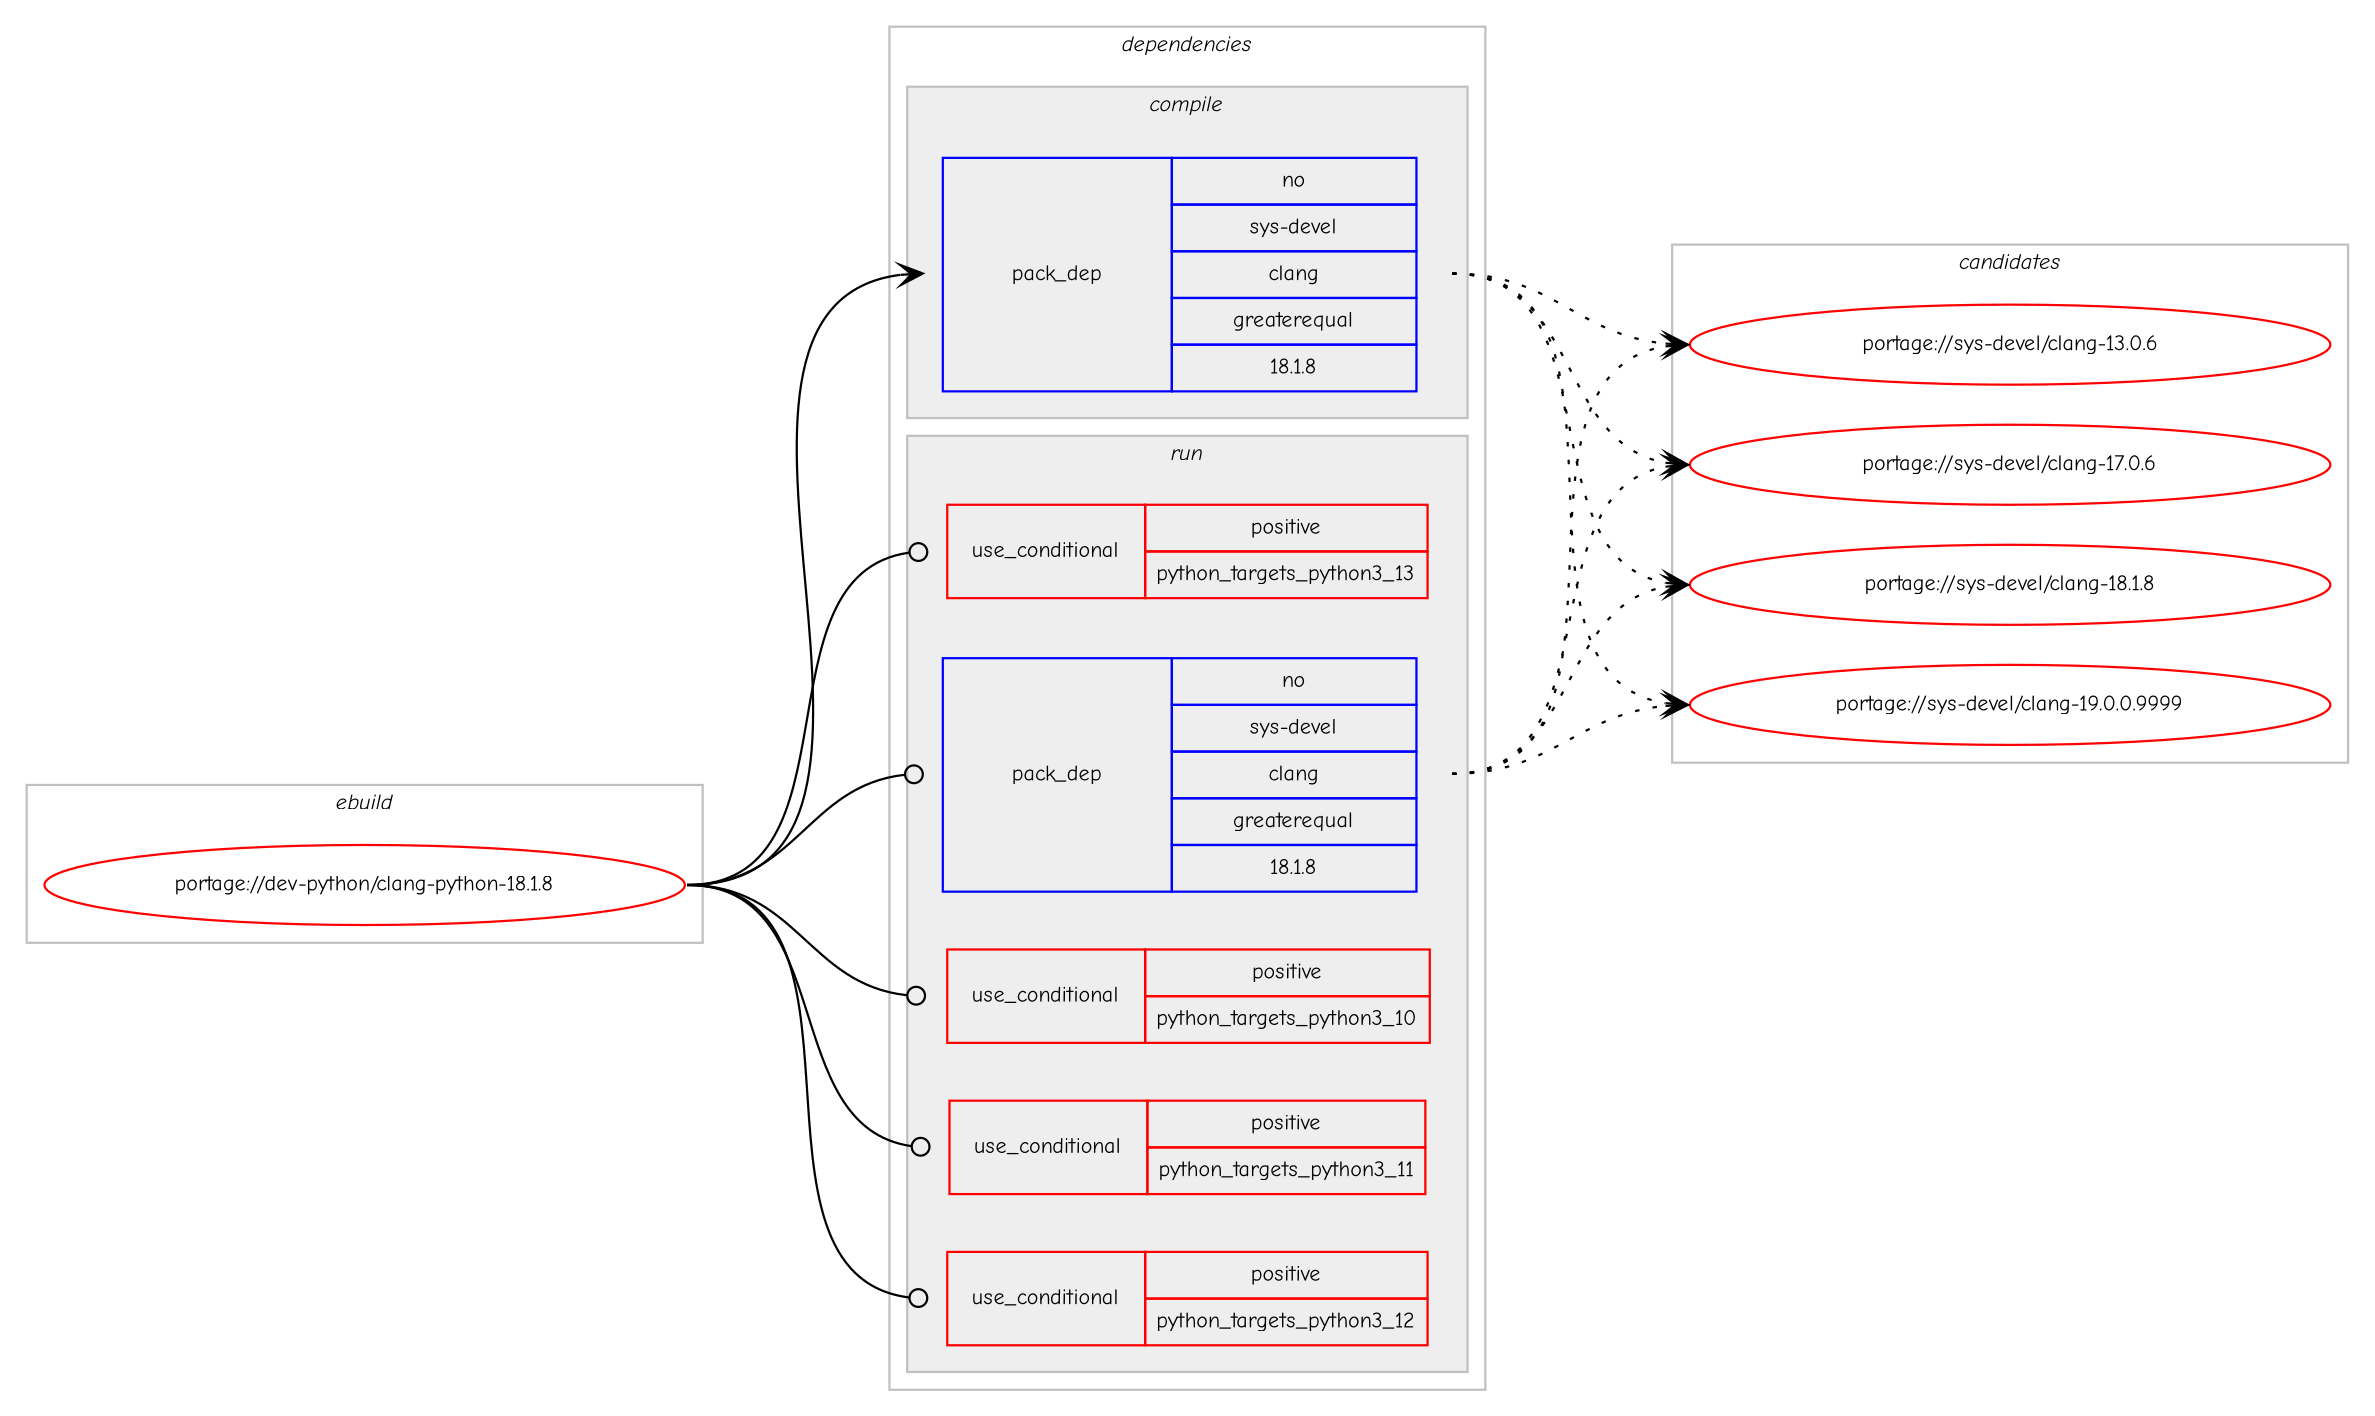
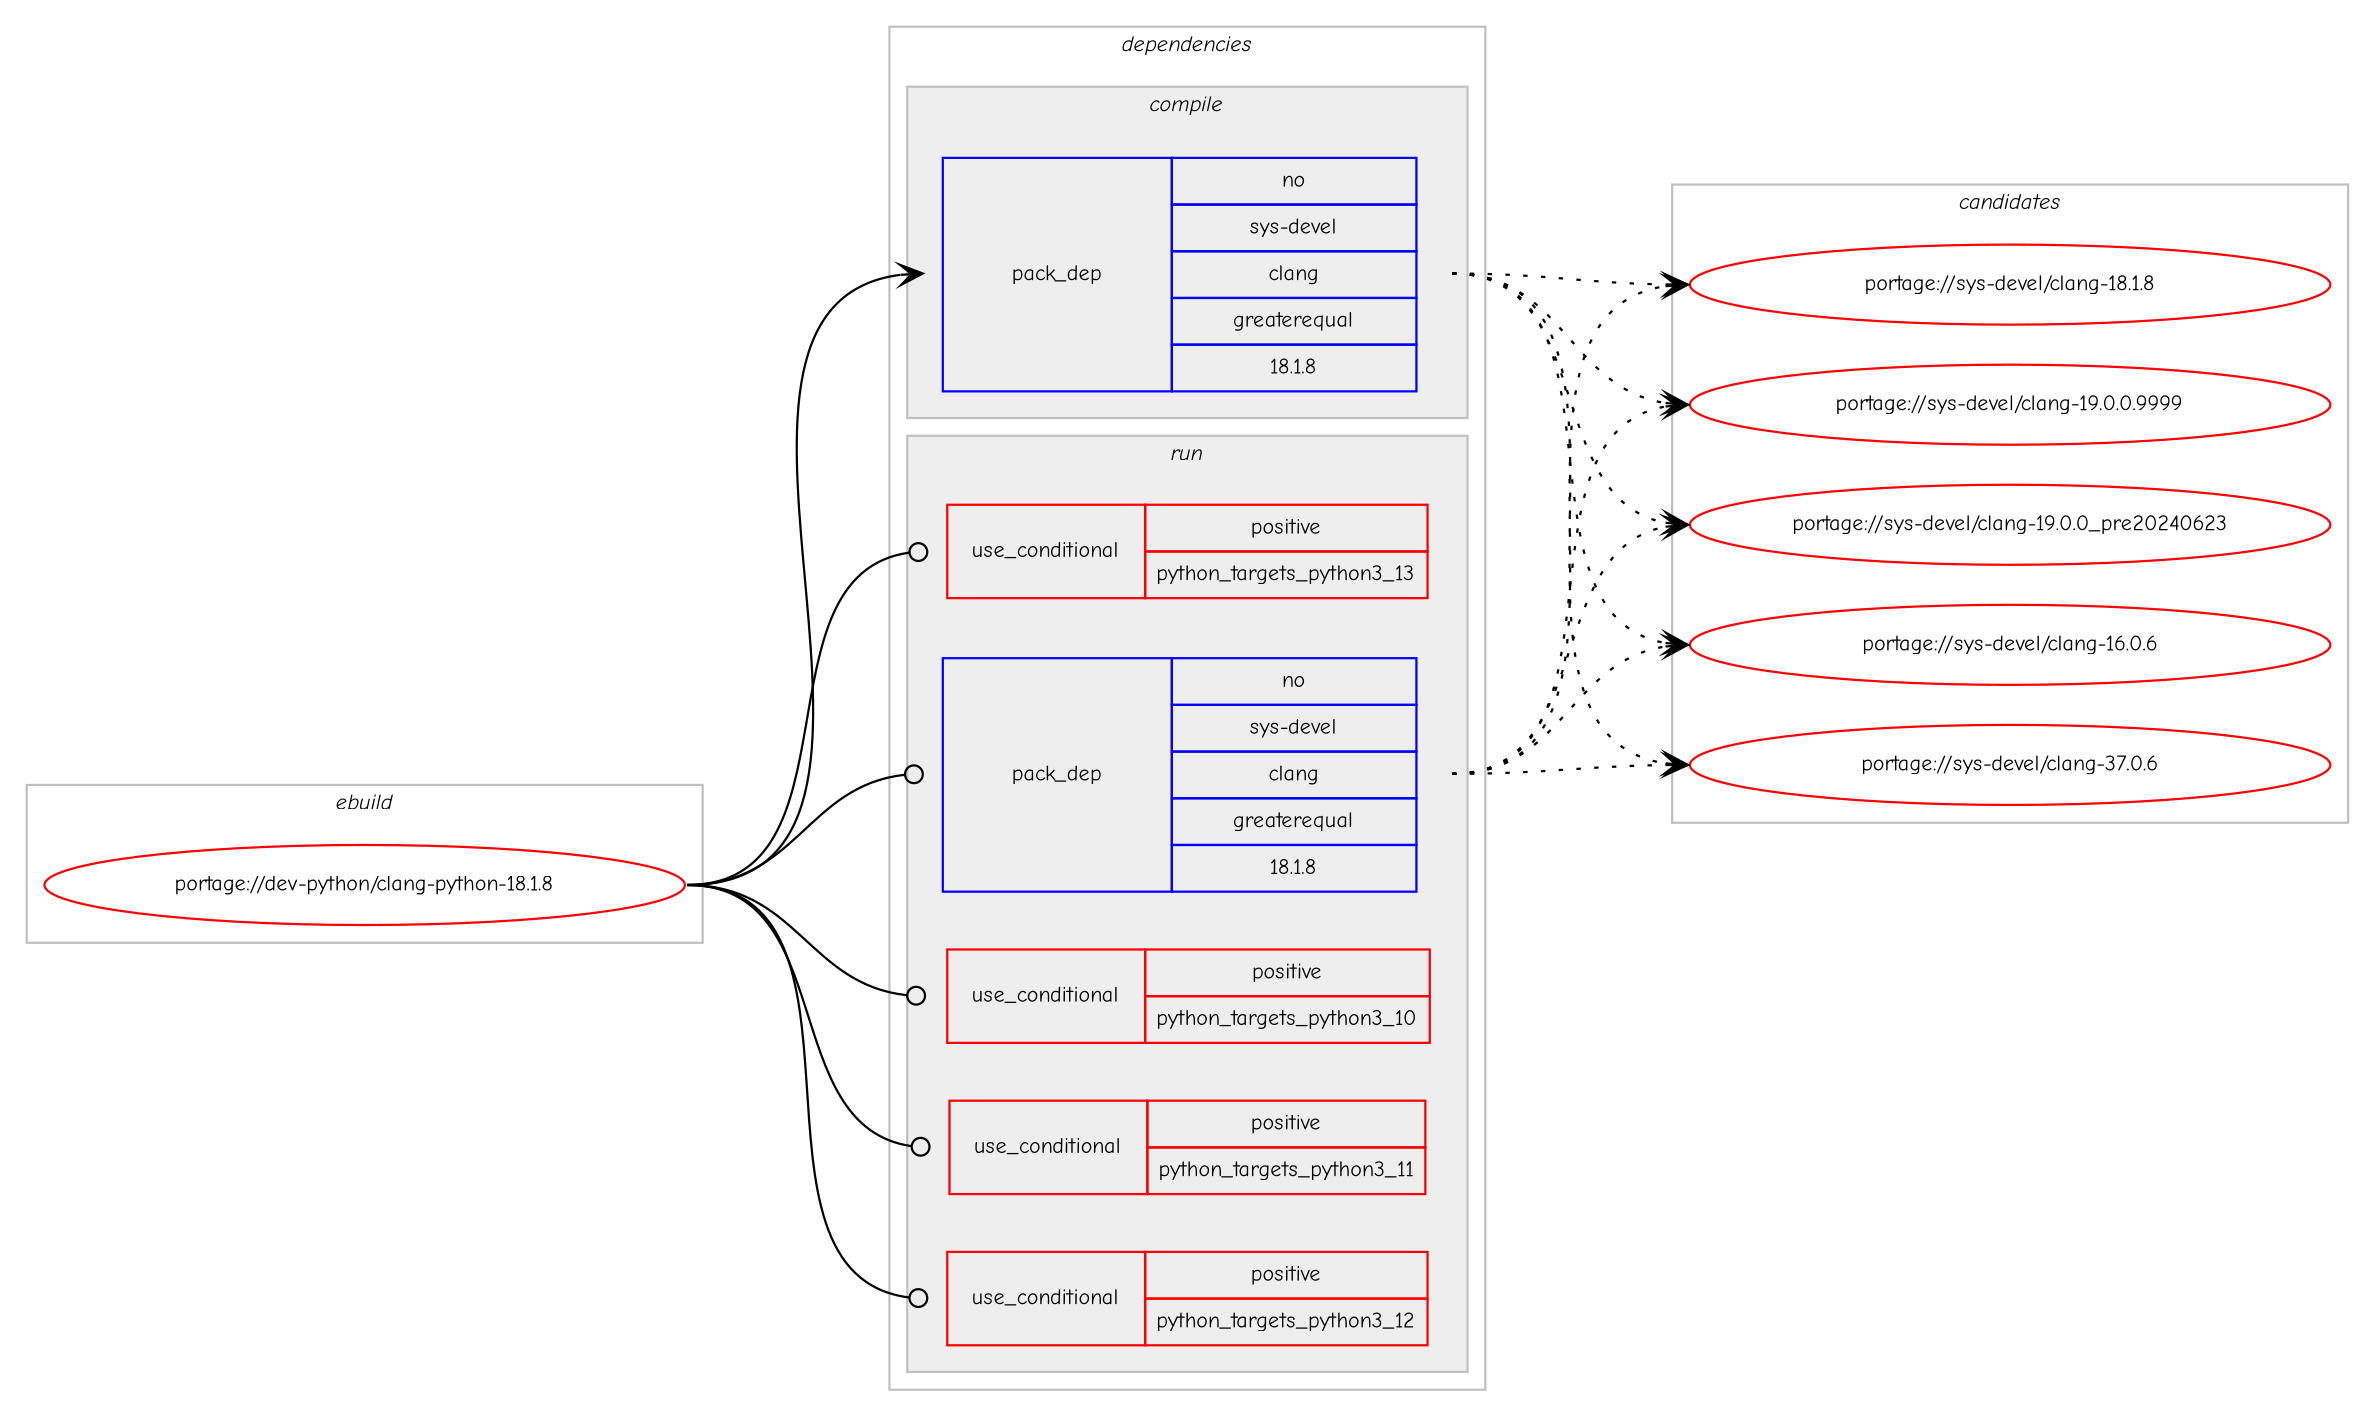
(2010, 345) -> (2010, 645)
(2010, 465) -> (2010, 765)
none -> (2010, 525)
